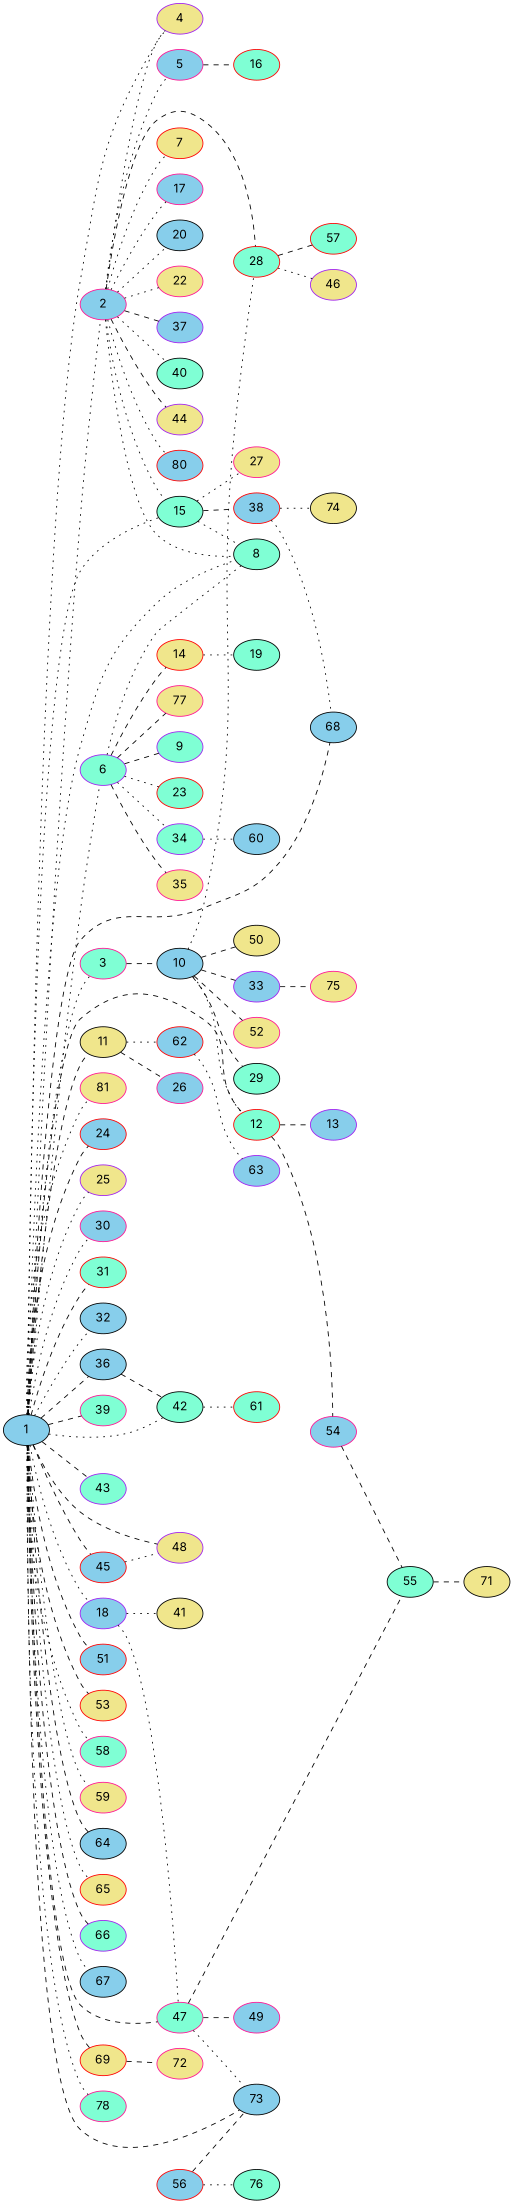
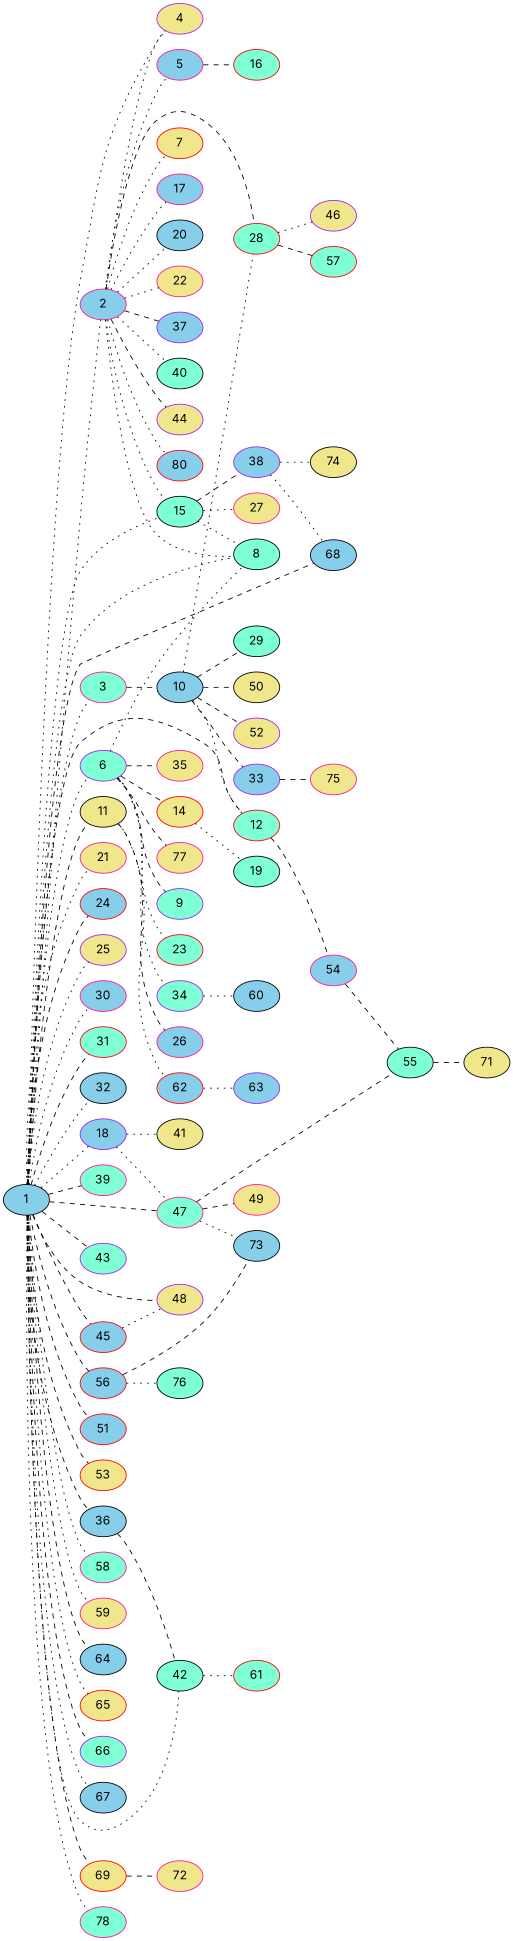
(257, 508) -> (257, 462)
(257, 1033) -> (257, 733)
(103, 1088) -> (103, 858)
(333, 1125) -> none
(41, 1918) -> (51, 1296)
(257, 2018) -> (257, 1200)
